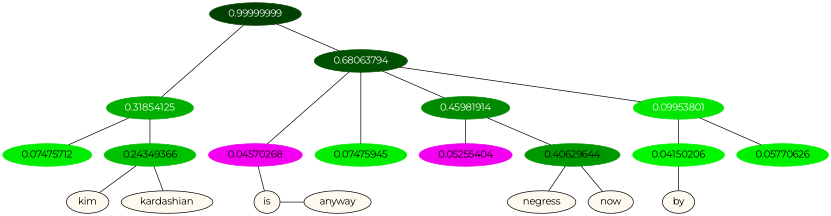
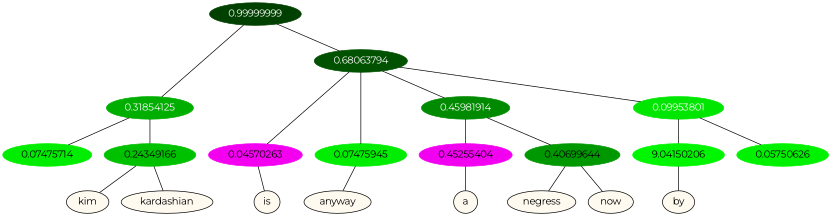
(47, 155) -> (47, 155)
(150, 155) -> (150, 155)
(255, 155) -> (255, 155)
(466, 155) -> (466, 155)
(572, 155) -> (572, 155)
(679, 155) -> (679, 155)
(783, 155) -> (783, 155)
(292, 202) -> (349, 179)
none -> (466, 202)
